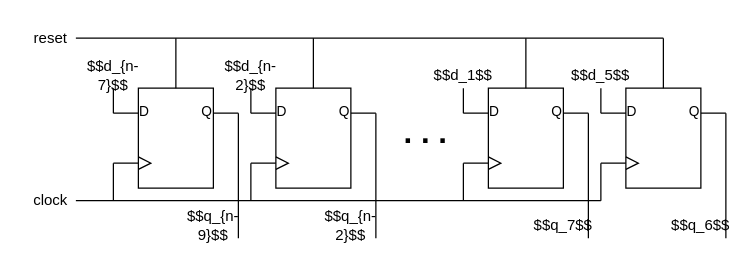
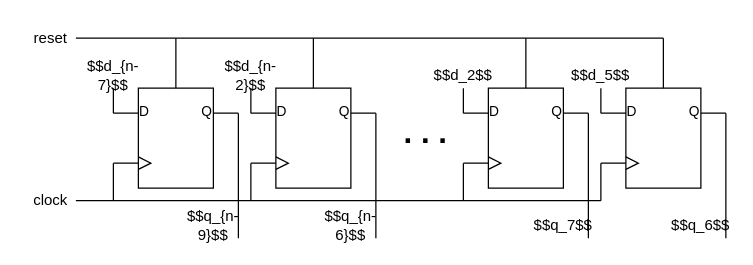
(463, 76) -> (463, 76)
(351, 226) -> (351, 226)
